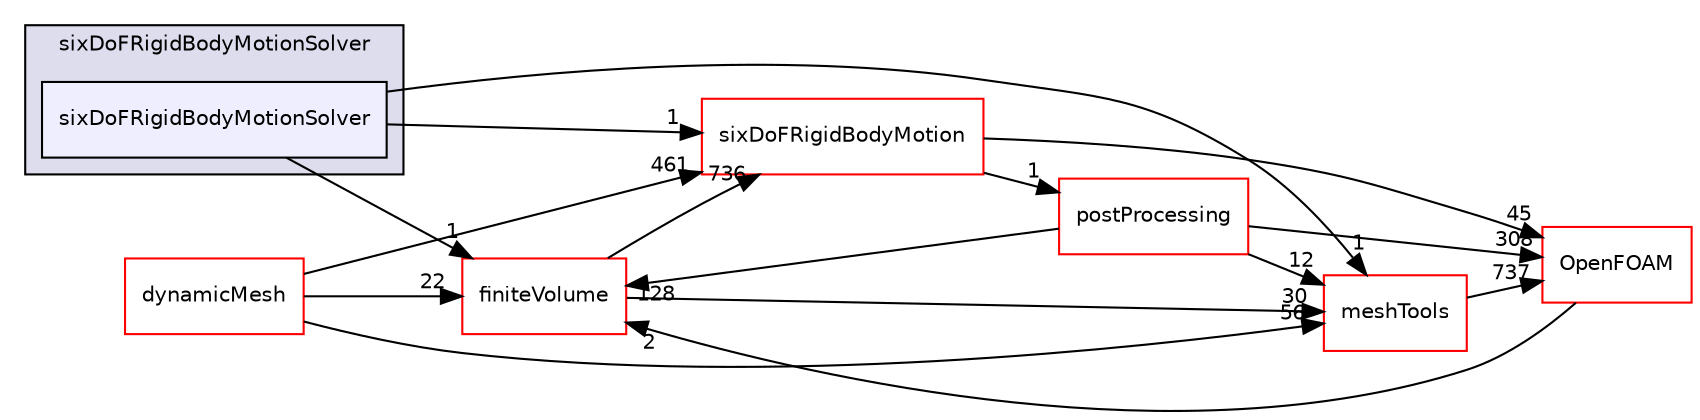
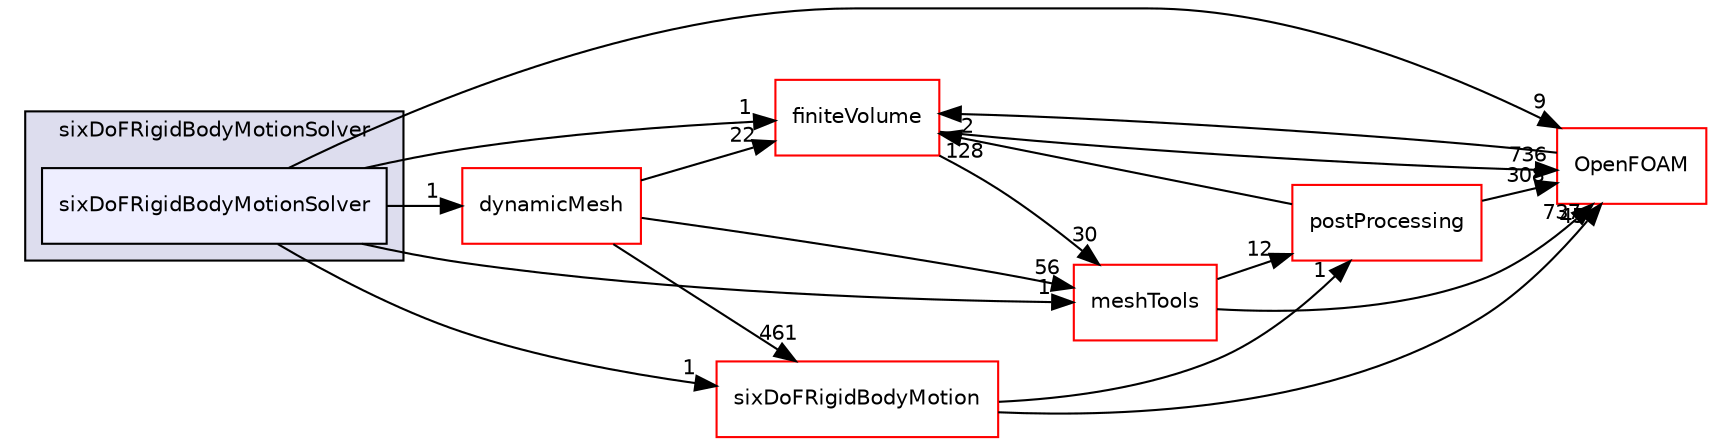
none -> (911, 8)
none -> (416, 206)
(673, 220) -> (1237, 156)
(1276, 265) -> (1244, 270)
